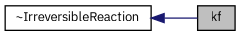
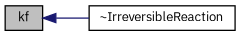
(181, 18) -> (73, 18)
